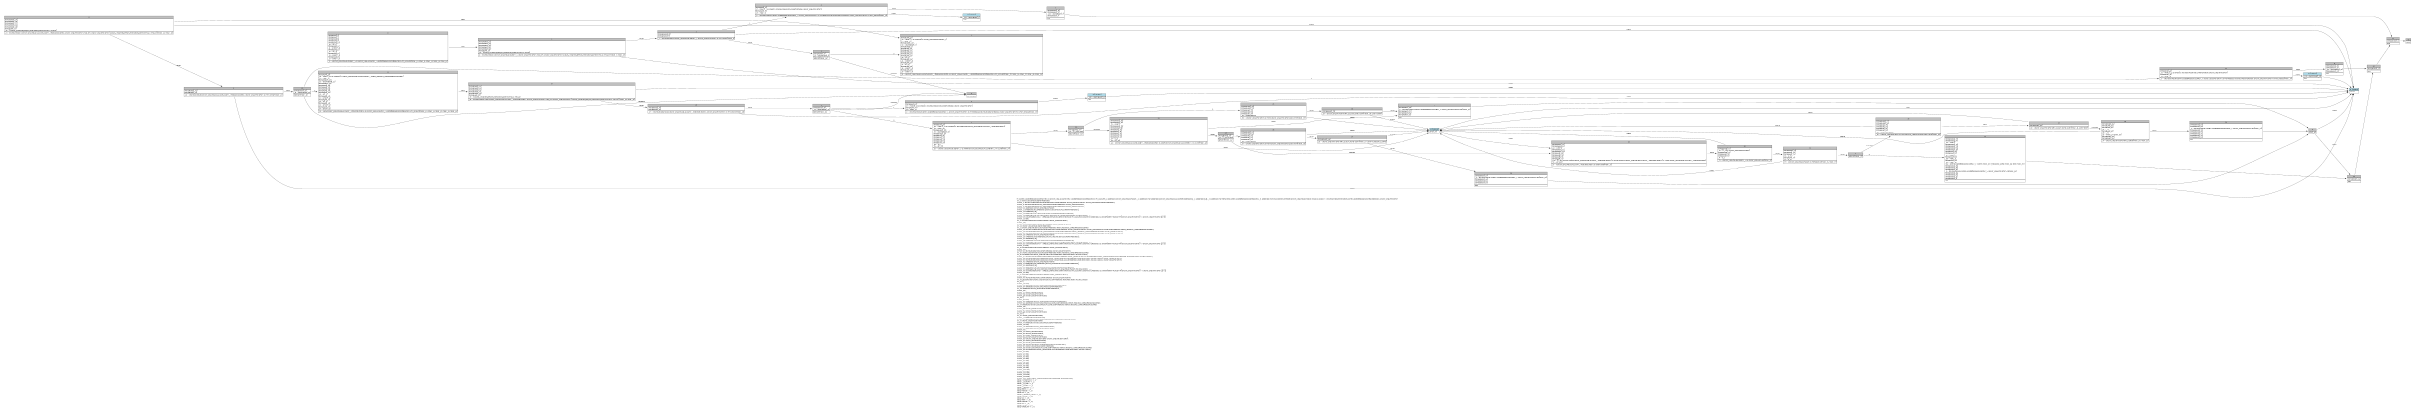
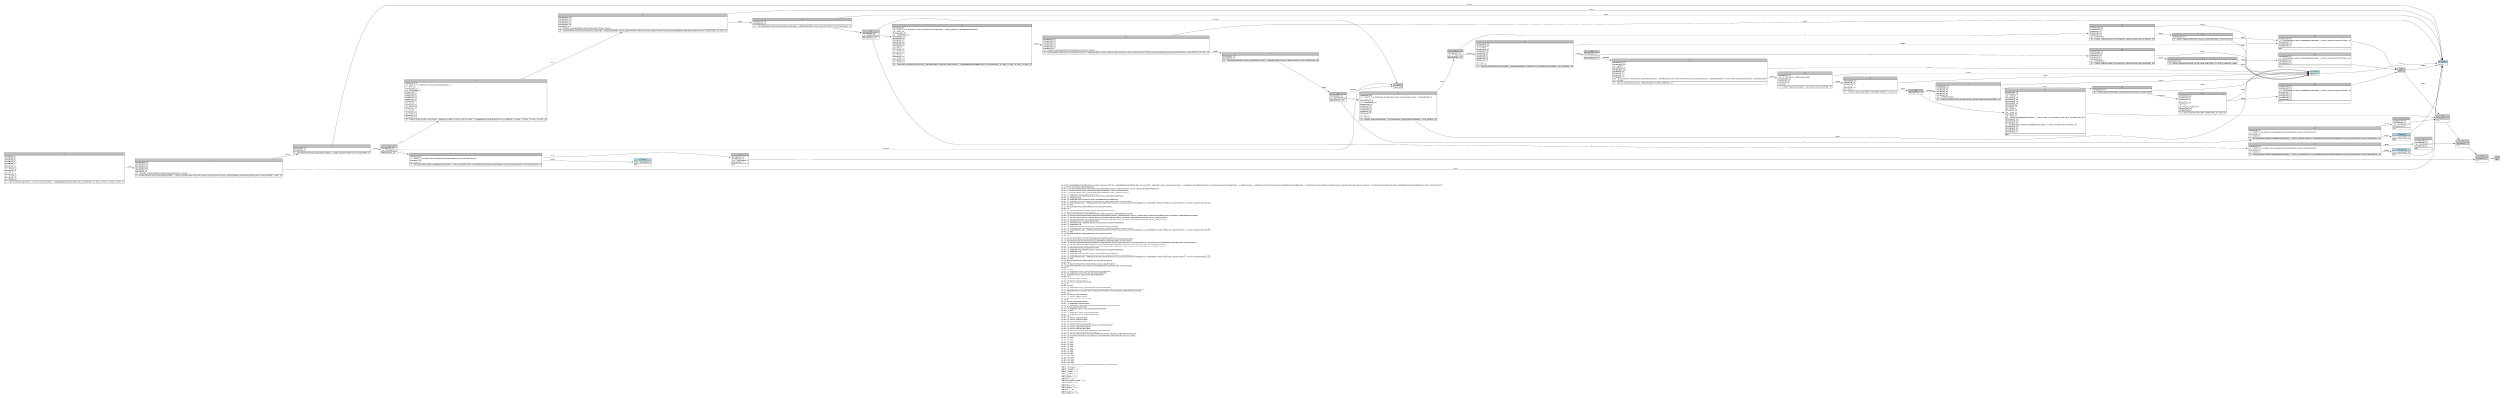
(537, 21) -> (571, 56)
(754, 24) -> (403, 153)
(1543, 98) -> none
none -> (2401, 124)
(1494, 142) -> (2038, 68)
